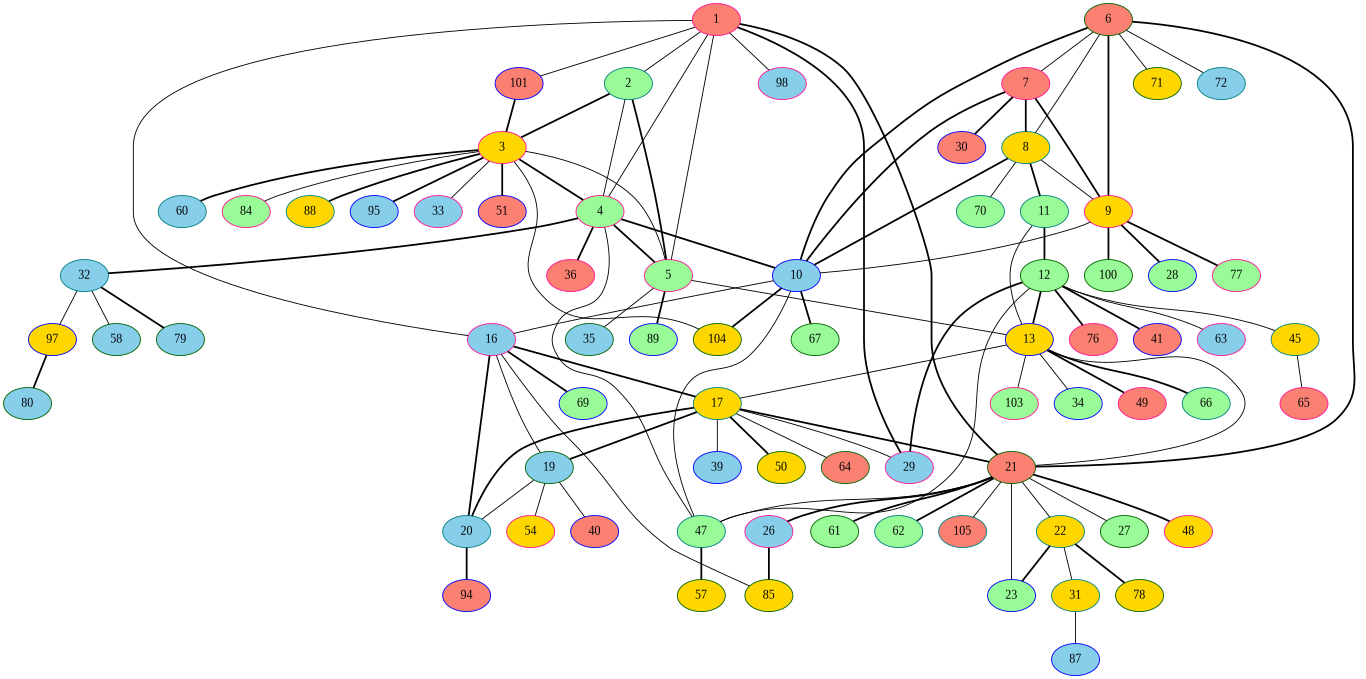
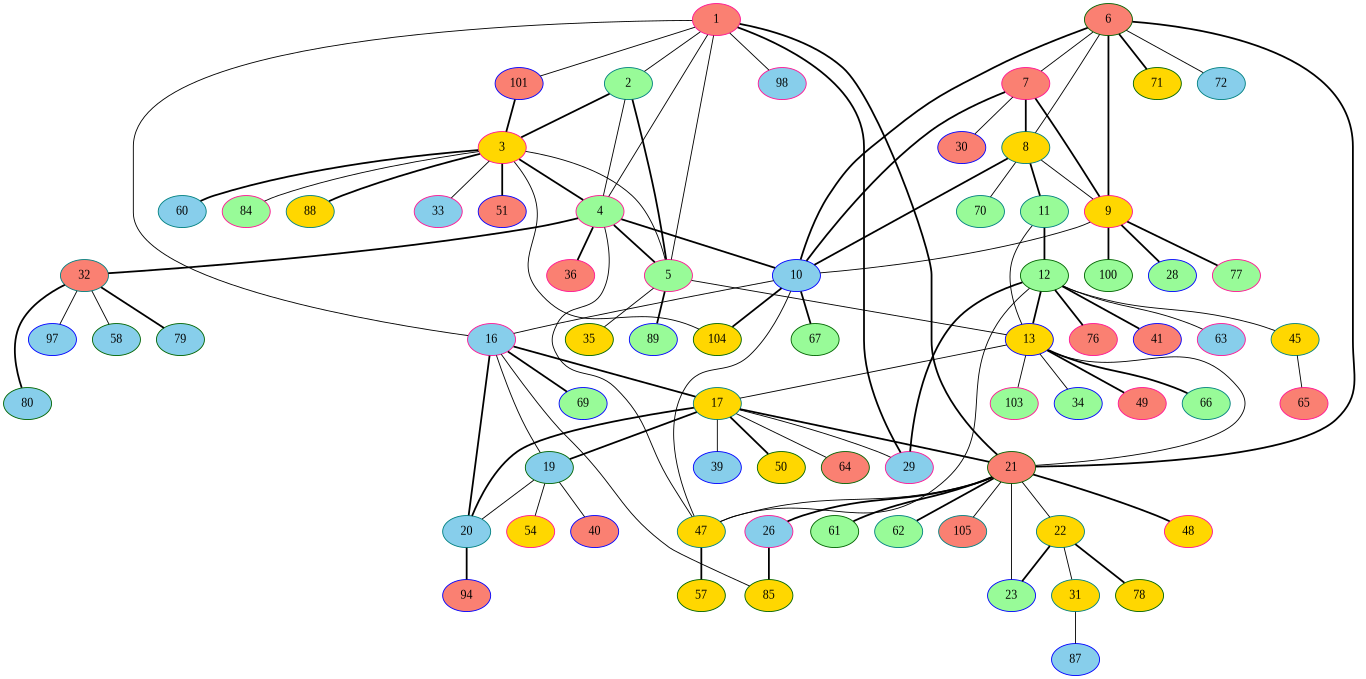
(1133, 52) -> (1133, 52)
(994, 115) -> (994, 115)
(374, 212) -> none
(84, 276) -> (84, 276)
(52, 340) -> (52, 340)
(589, 340) -> (589, 340)
(40, 372) -> (19, 326)
(701, 532) -> (701, 532)
(1124, 532) -> none
